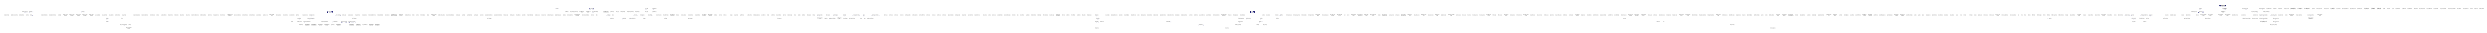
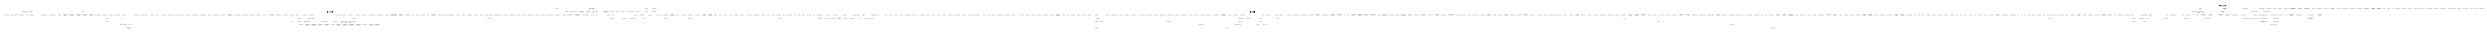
none -> (345, 25)
